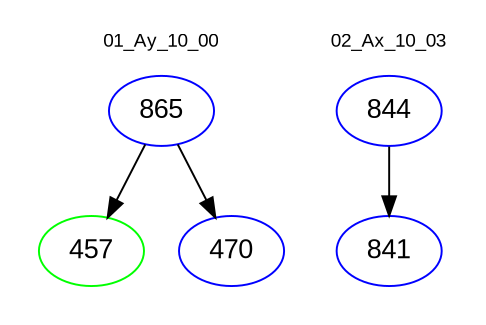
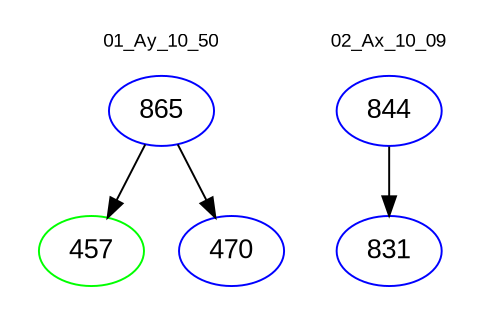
(162, 42) -> (162, 42)
(389, 42) -> (389, 42)
(389, 251) -> (389, 251)
